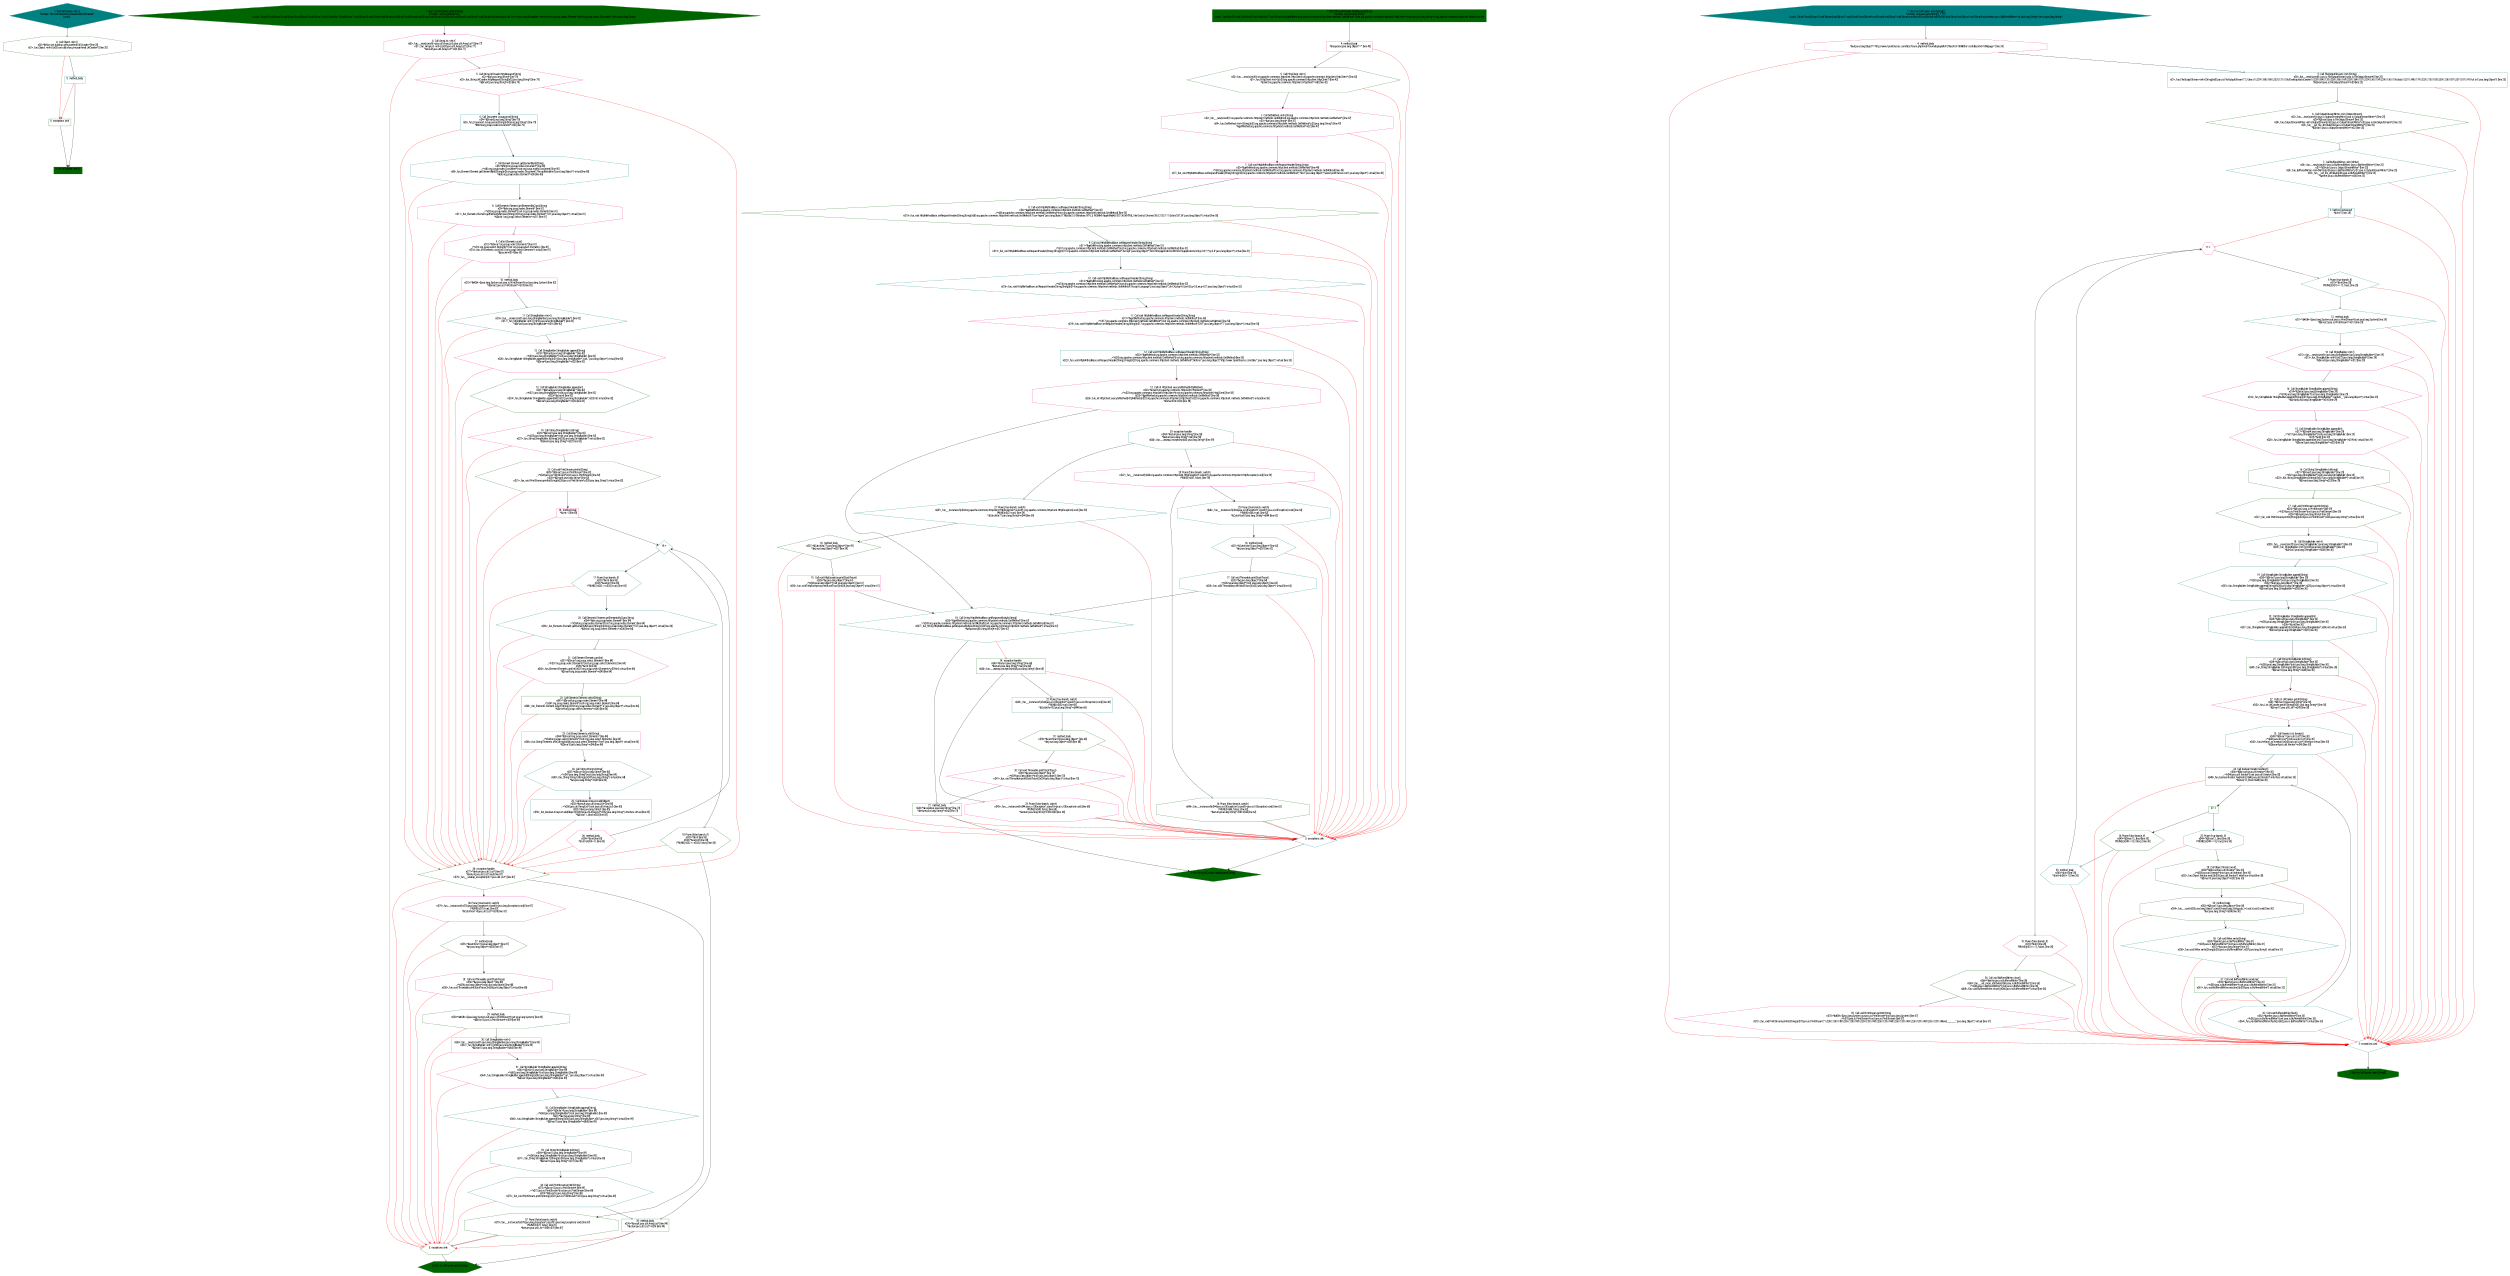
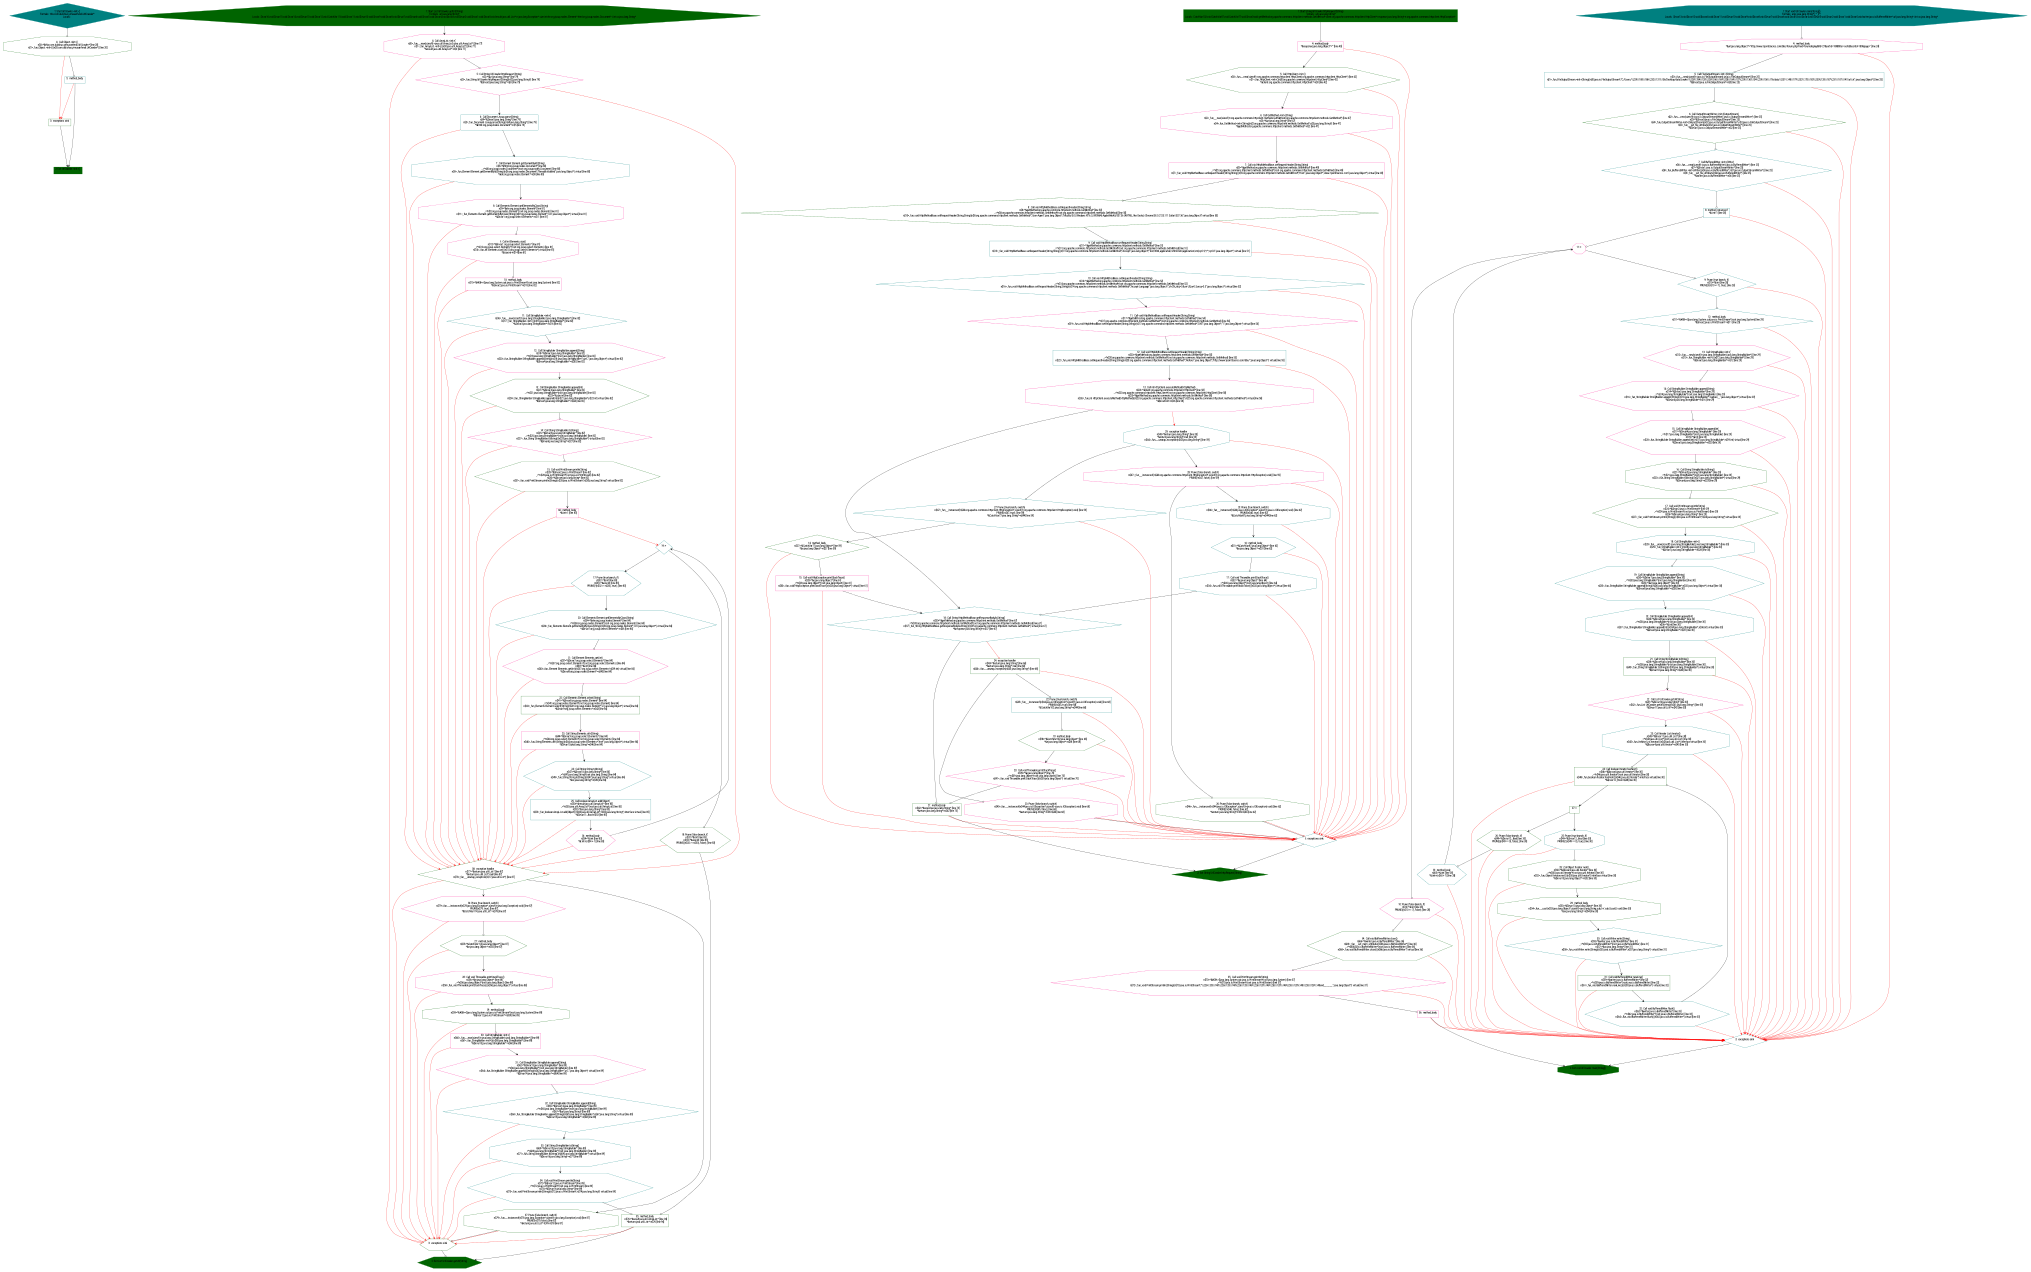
(2272, 232) -> (1645, 232)
(2208, 249) -> (1579, 249)
(618, 531) -> (617, 531)
none -> (1428, 1014)
